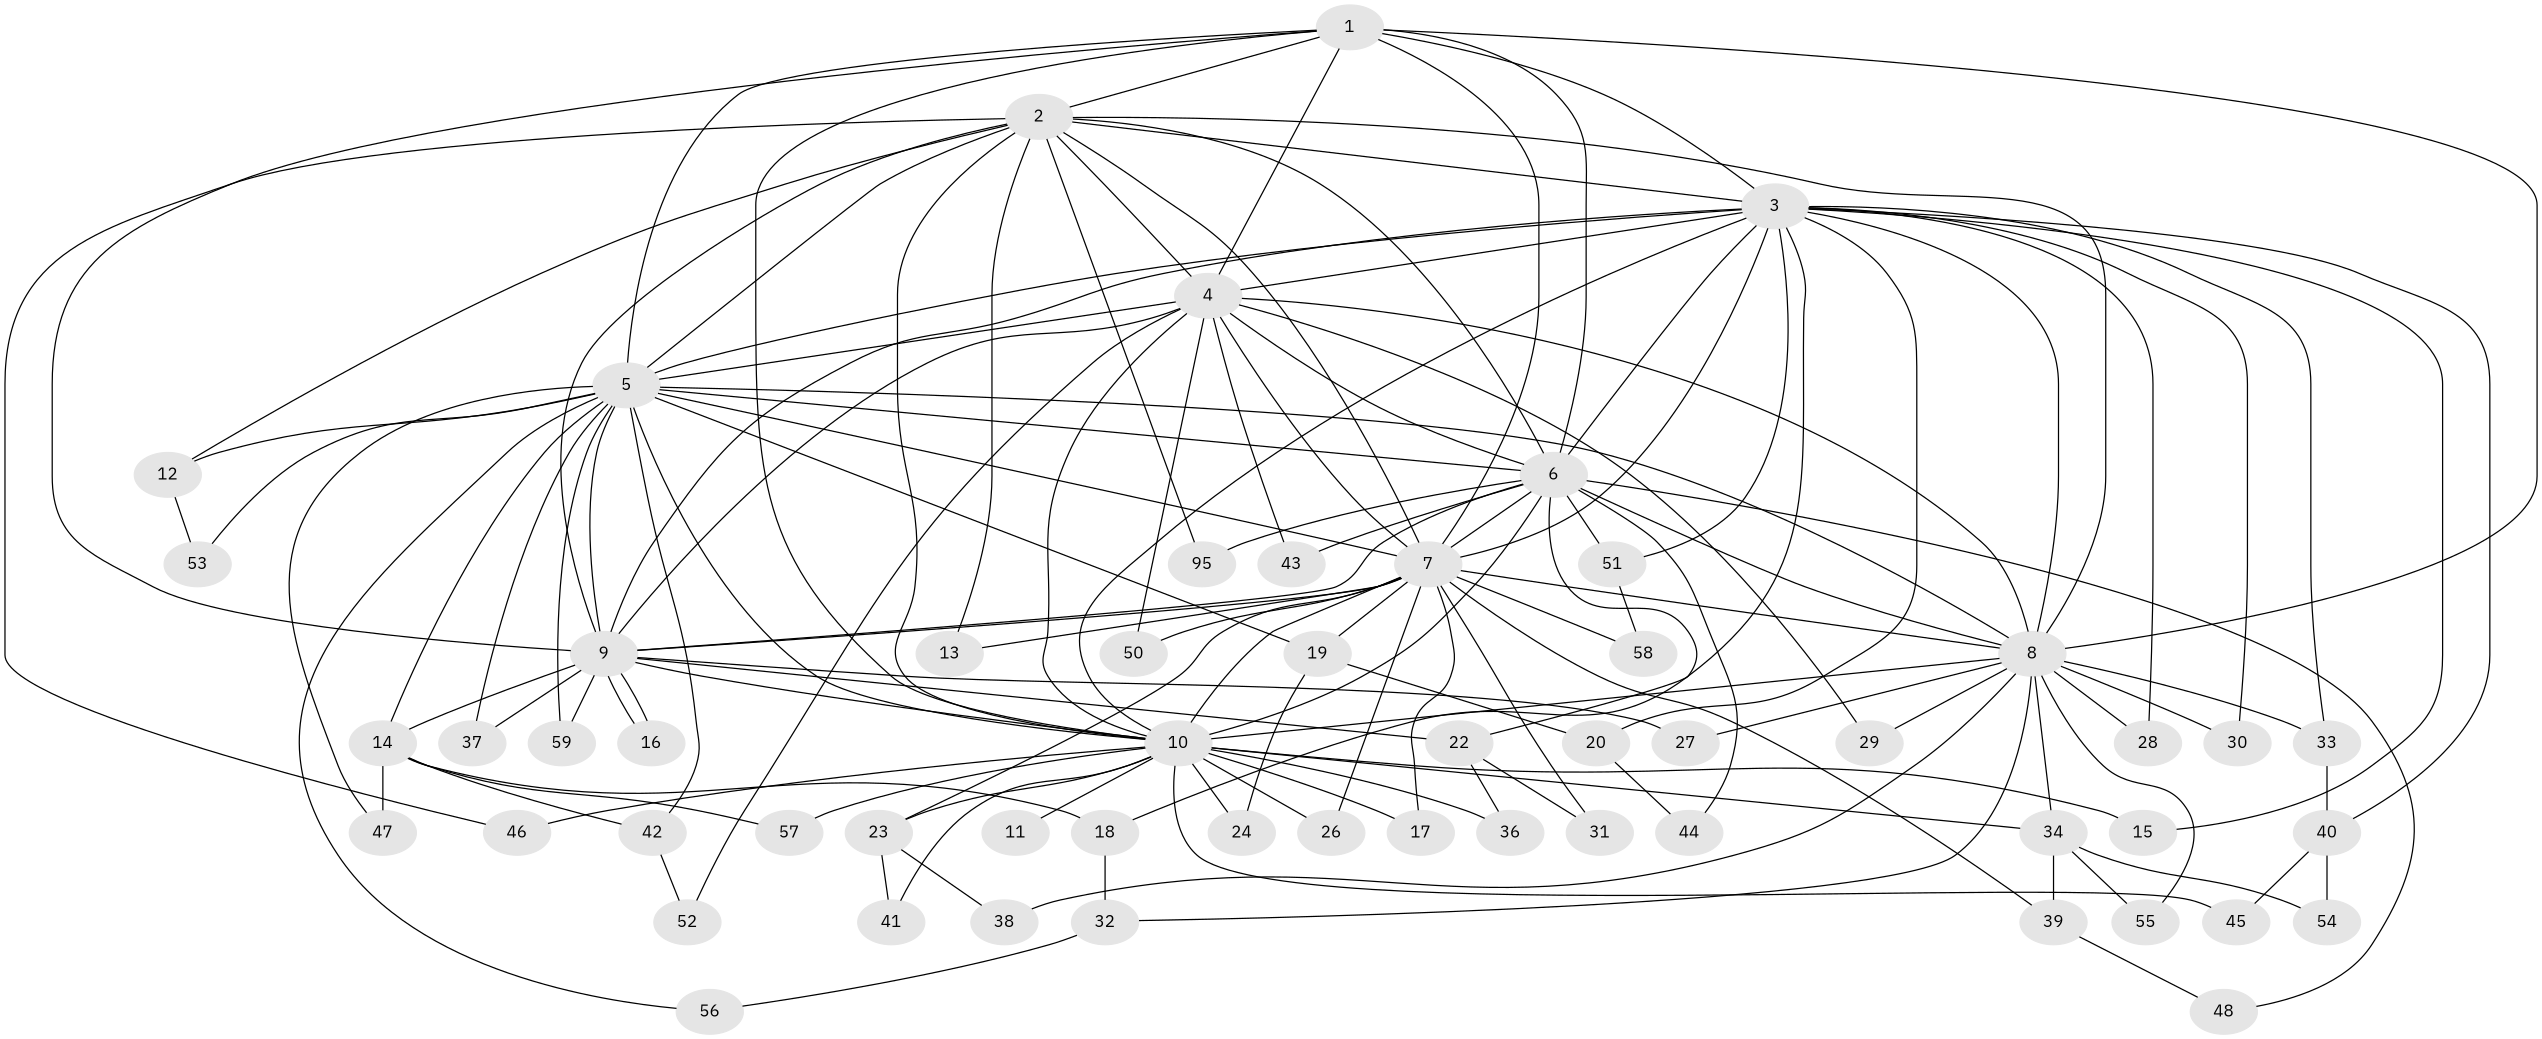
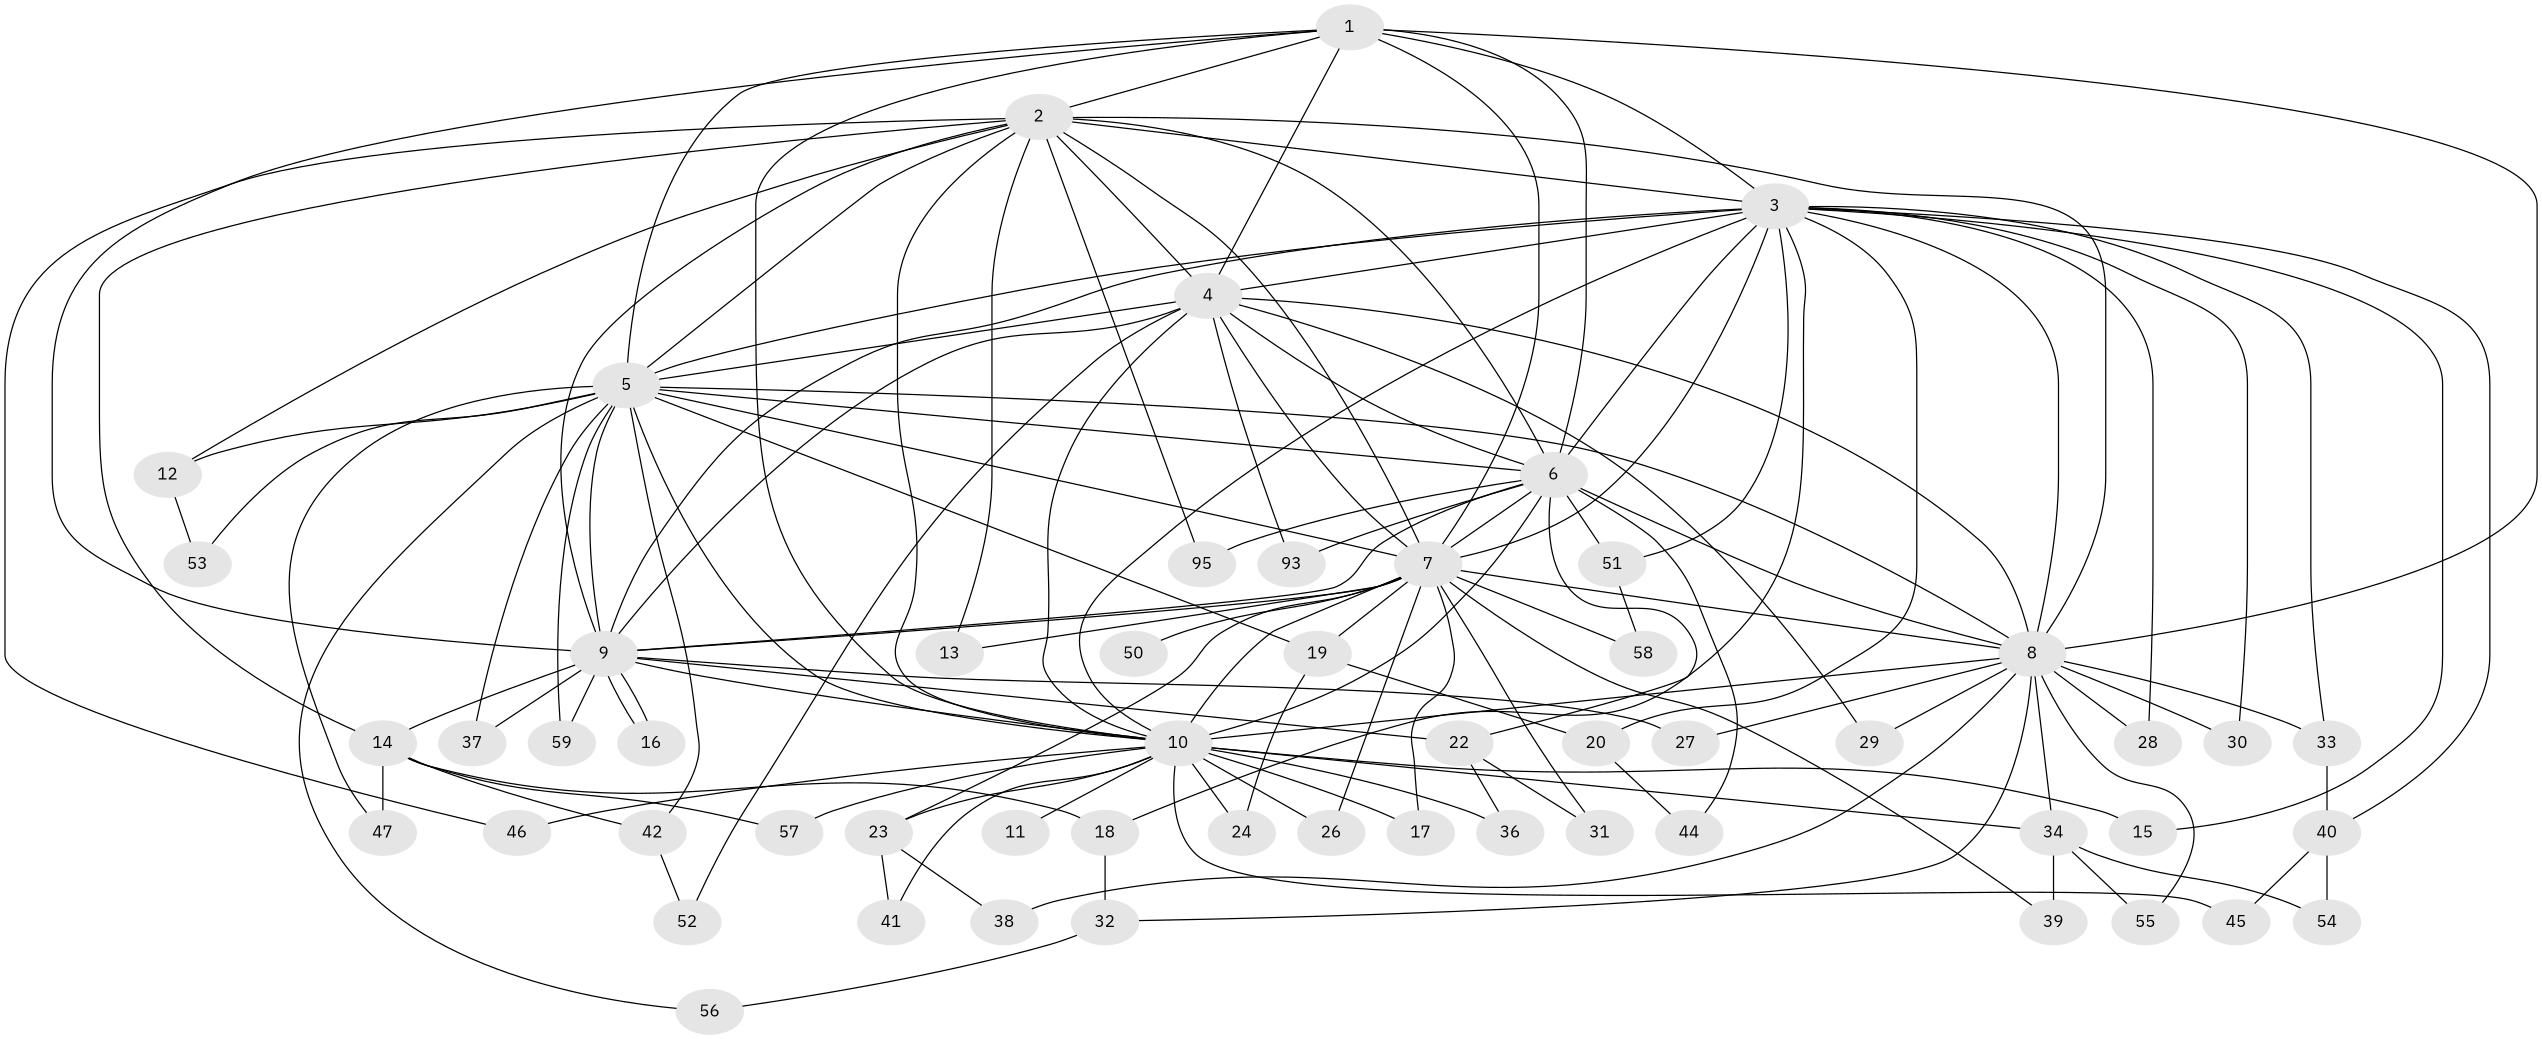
(1174, 459) -> none
(478, 548) -> (268, 218)
(1292, 564) -> (1292, 564)
(2224, 1012) -> none
